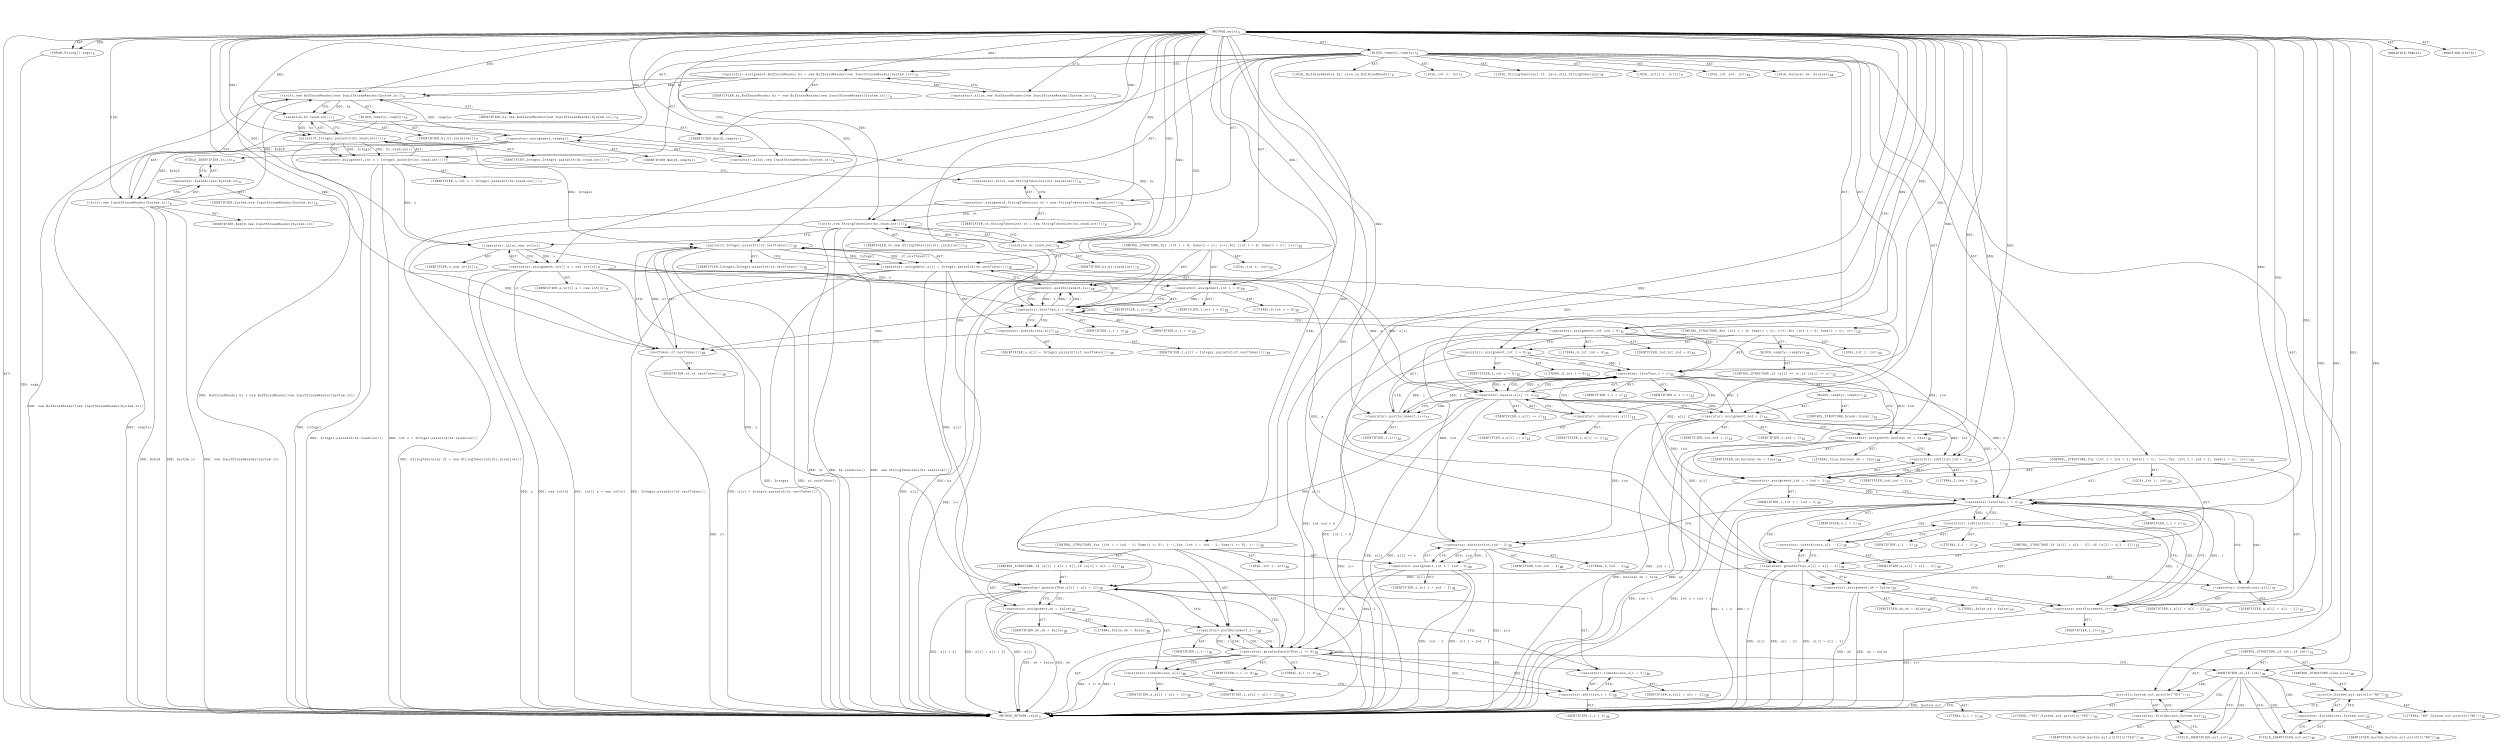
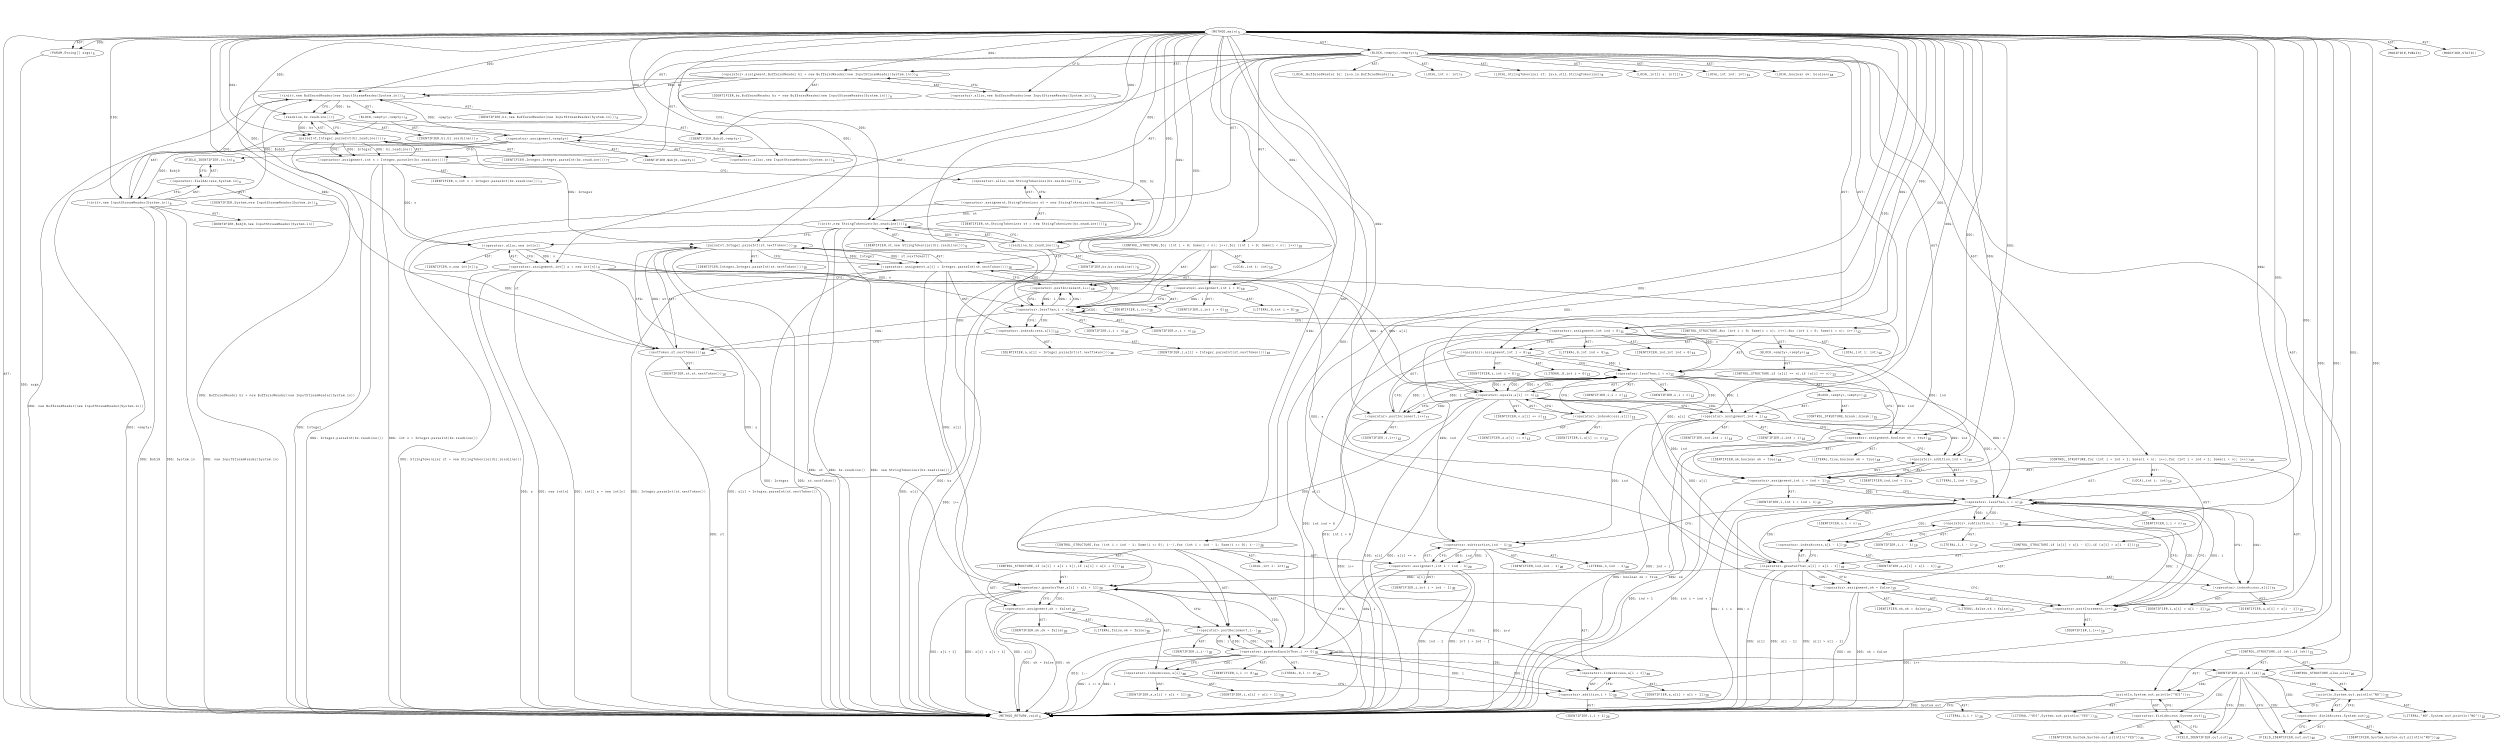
(571, 288) -> none
(1080, 673) -> (1080, 673)
